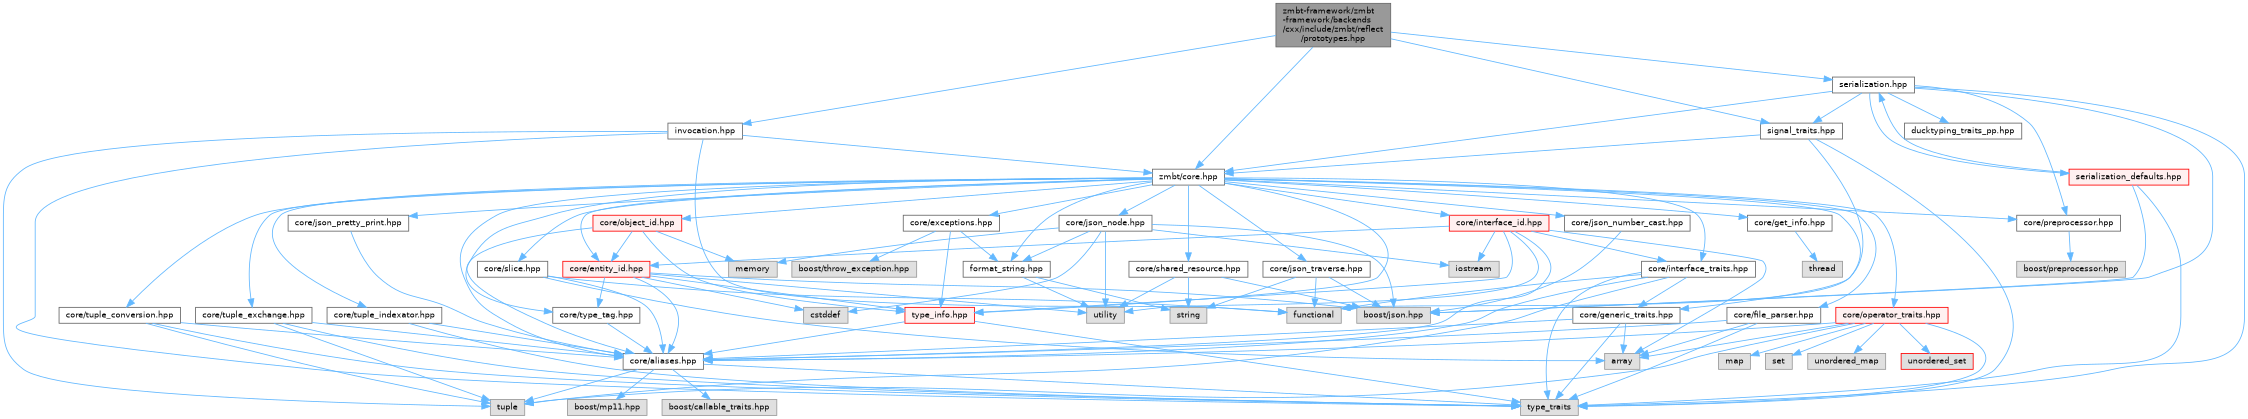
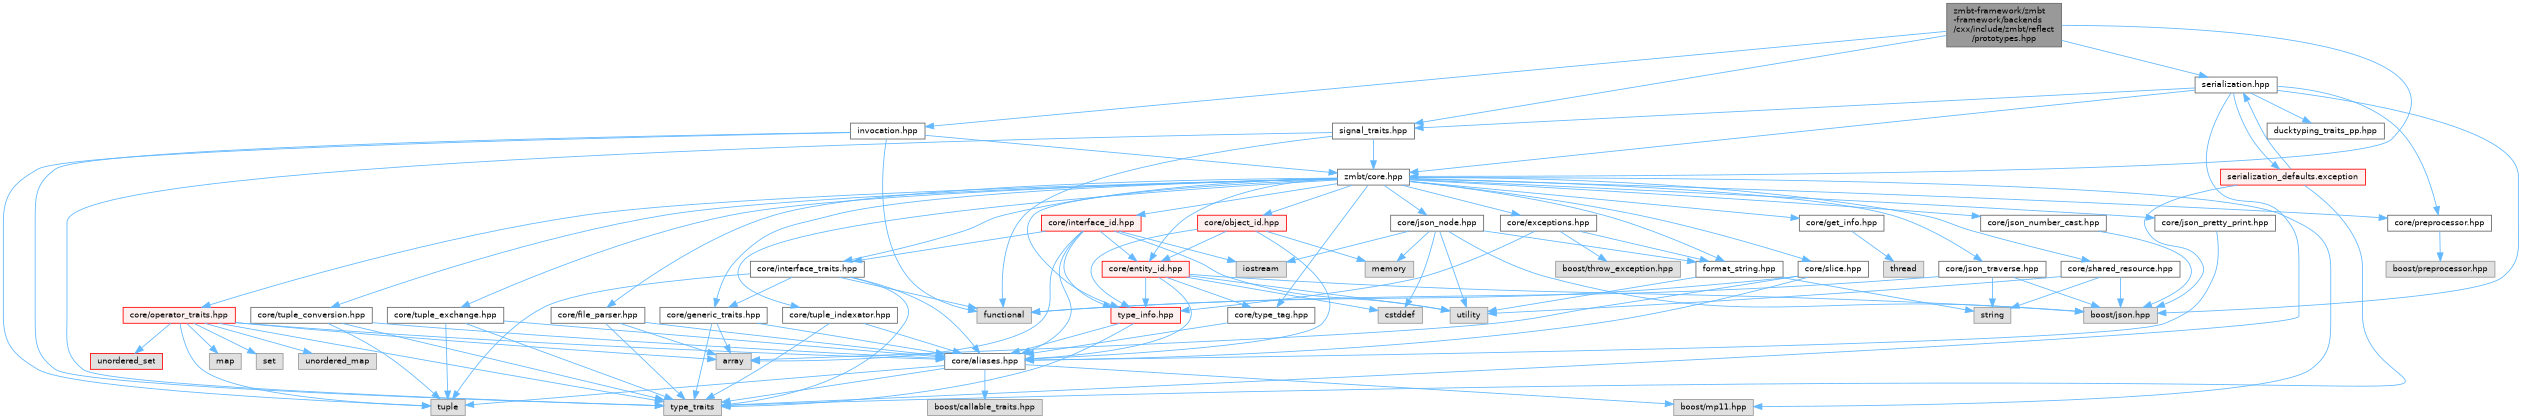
(2129, 177) -> (2293, 177)
(650, 193) -> (2215, 201)
